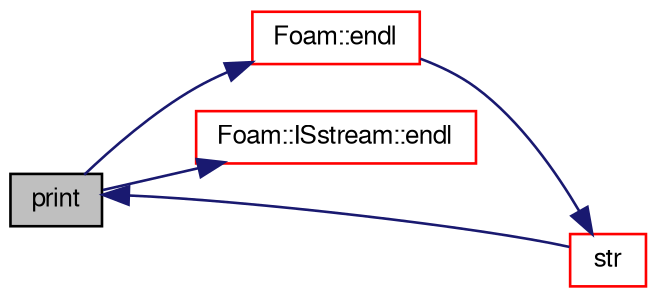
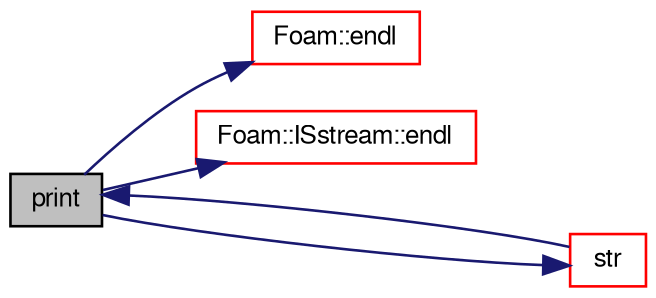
(513, 121) -> (322, 247)
